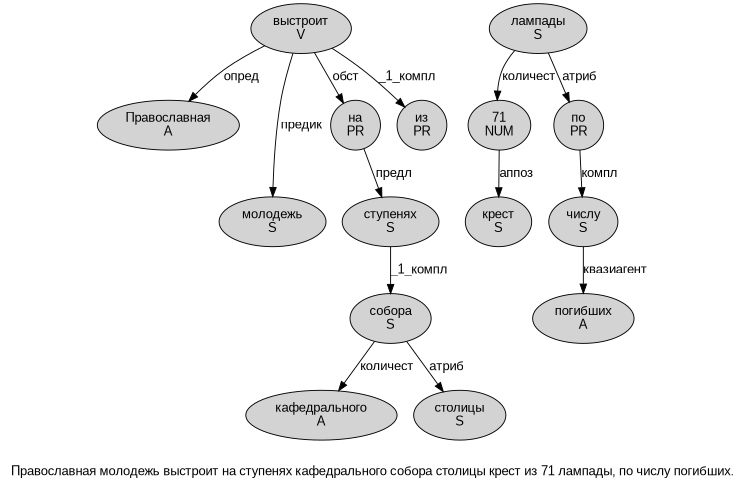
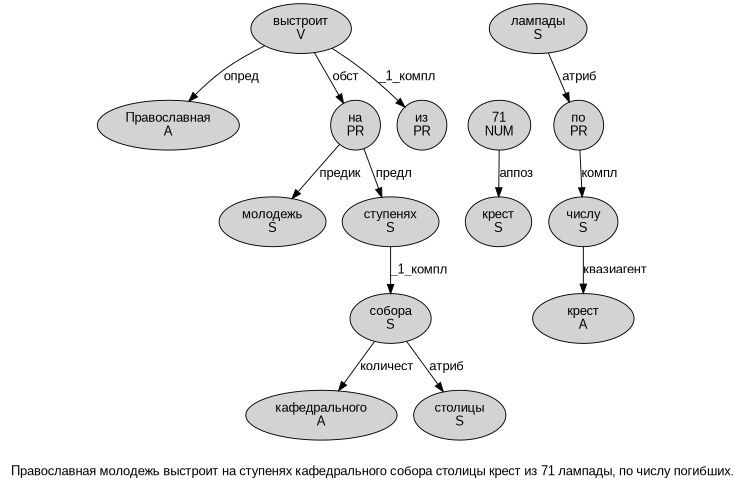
(502, 69) -> none
(278, 119) -> (319, 168)
(583, 318) -> (583, 318)
